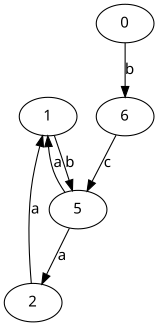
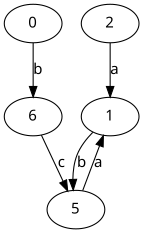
(58, 251) -> none
